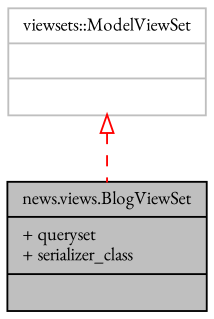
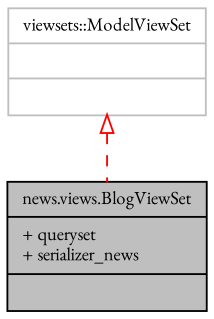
(78, 255) -> (81, 255)
